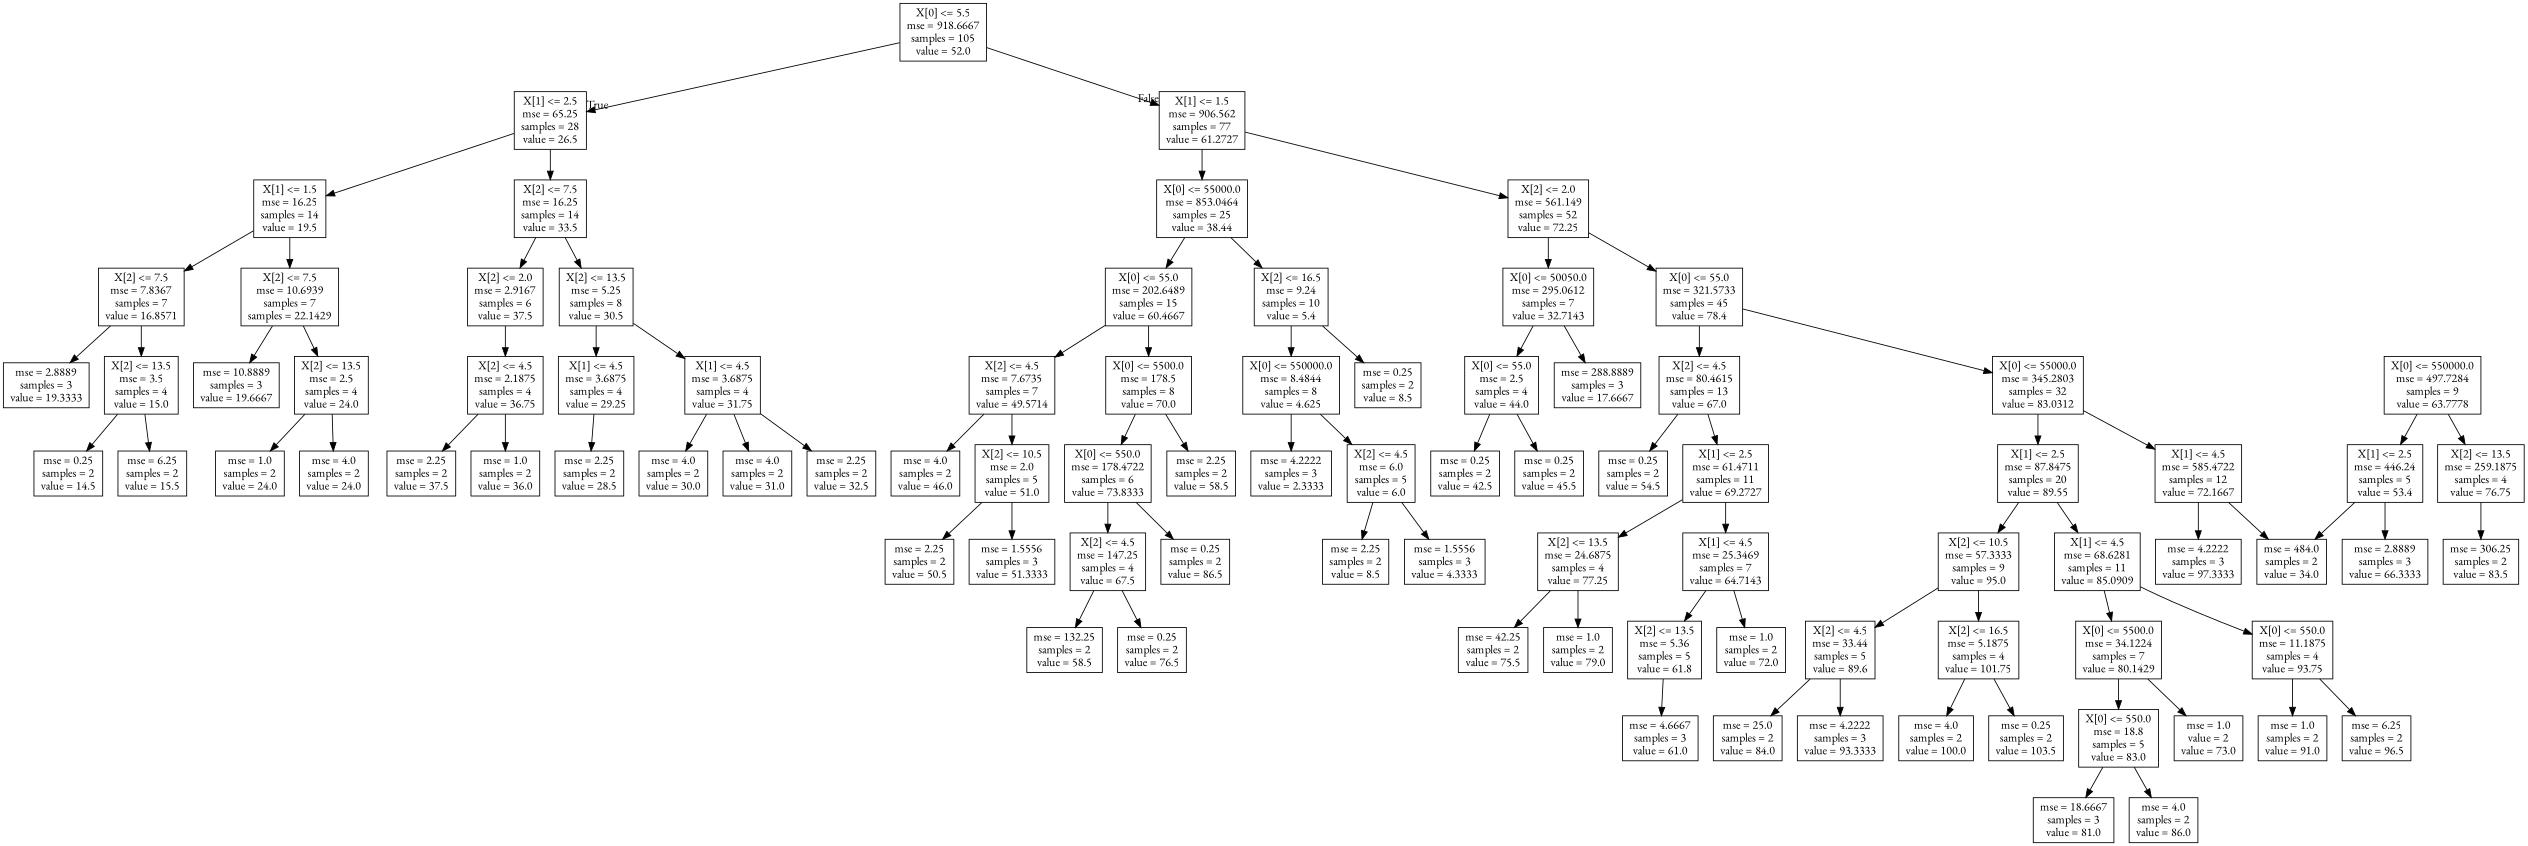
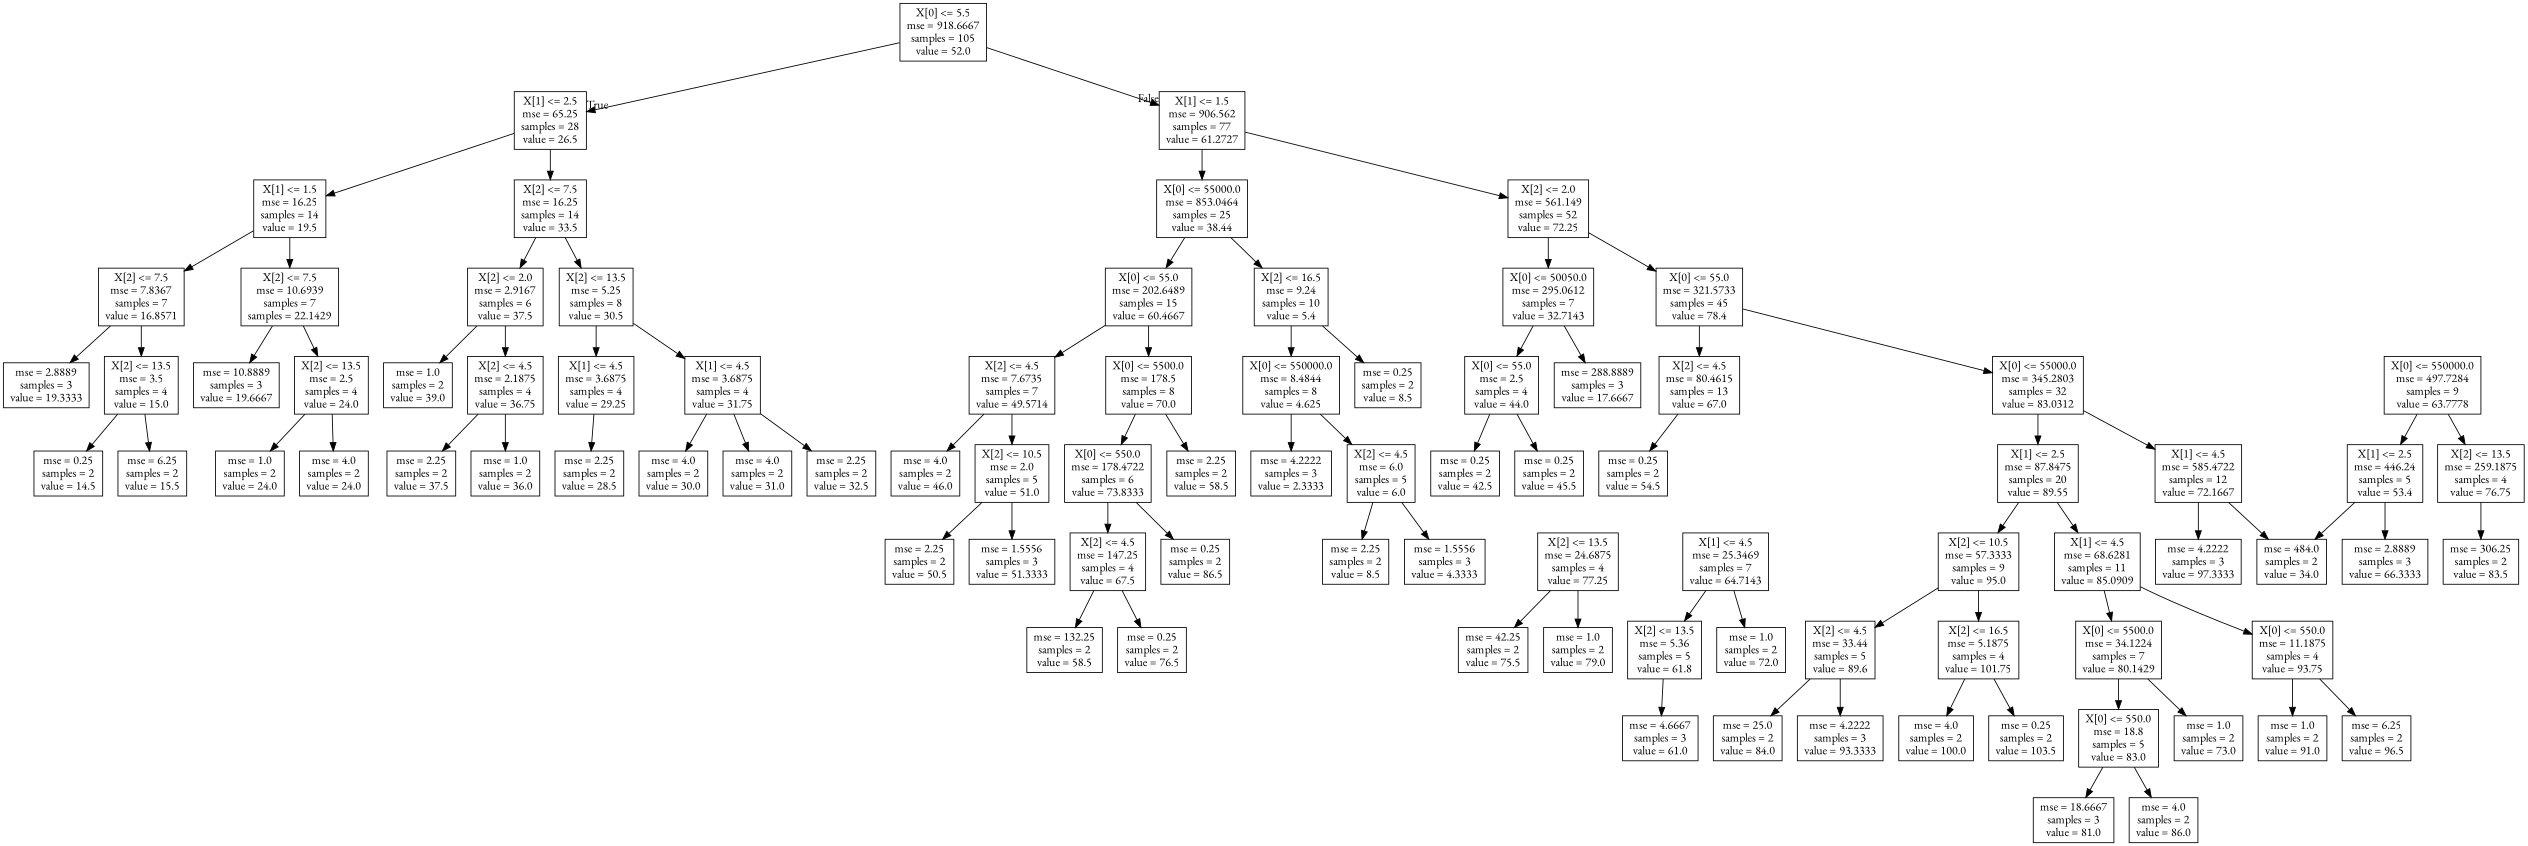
none -> (418, 385)
(1726, 474) -> none
(2209, 738) -> (2209, 738)
